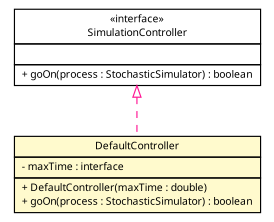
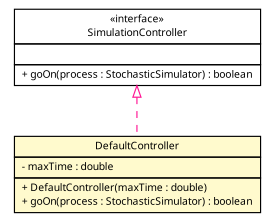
(73, 167) -> (68, 167)
